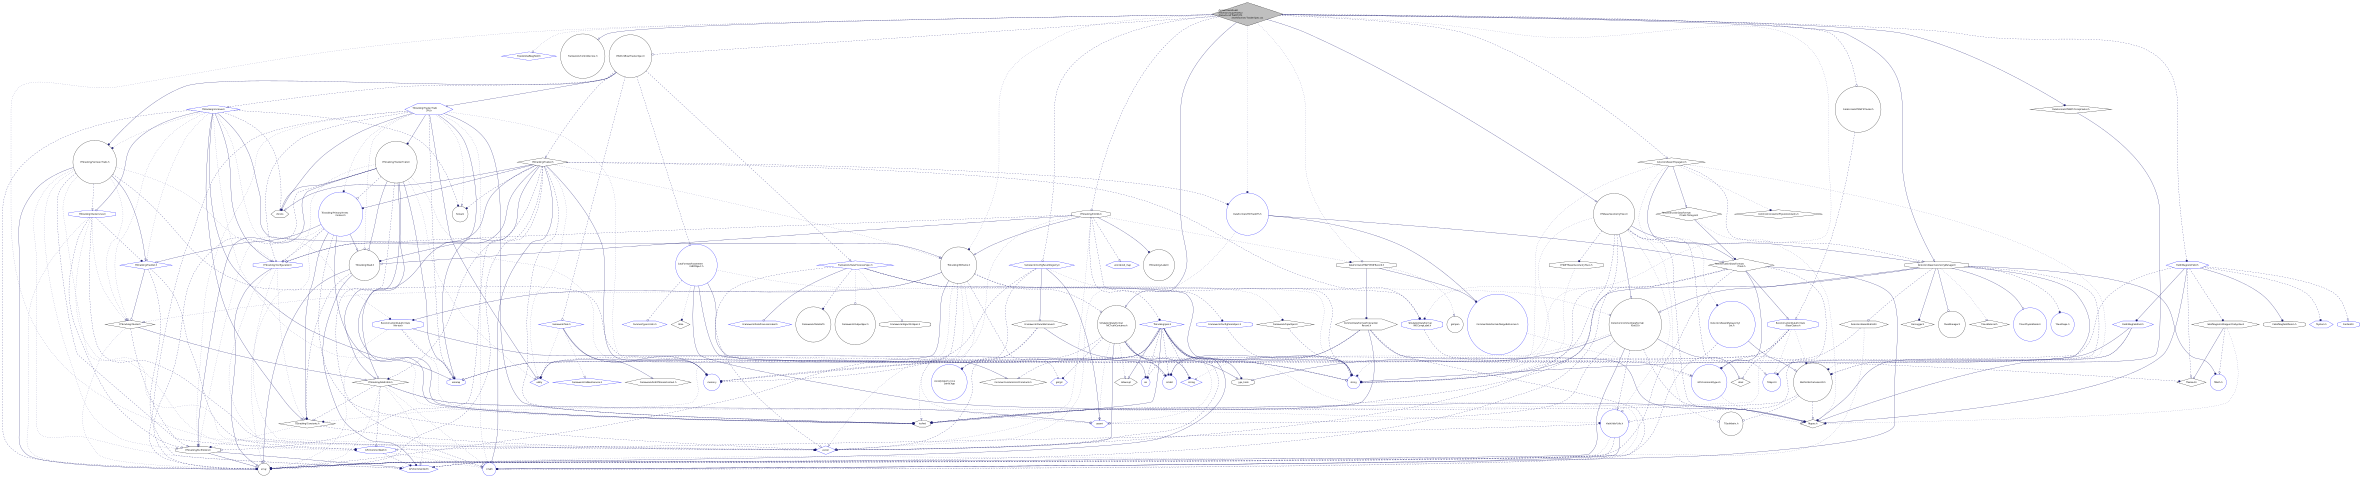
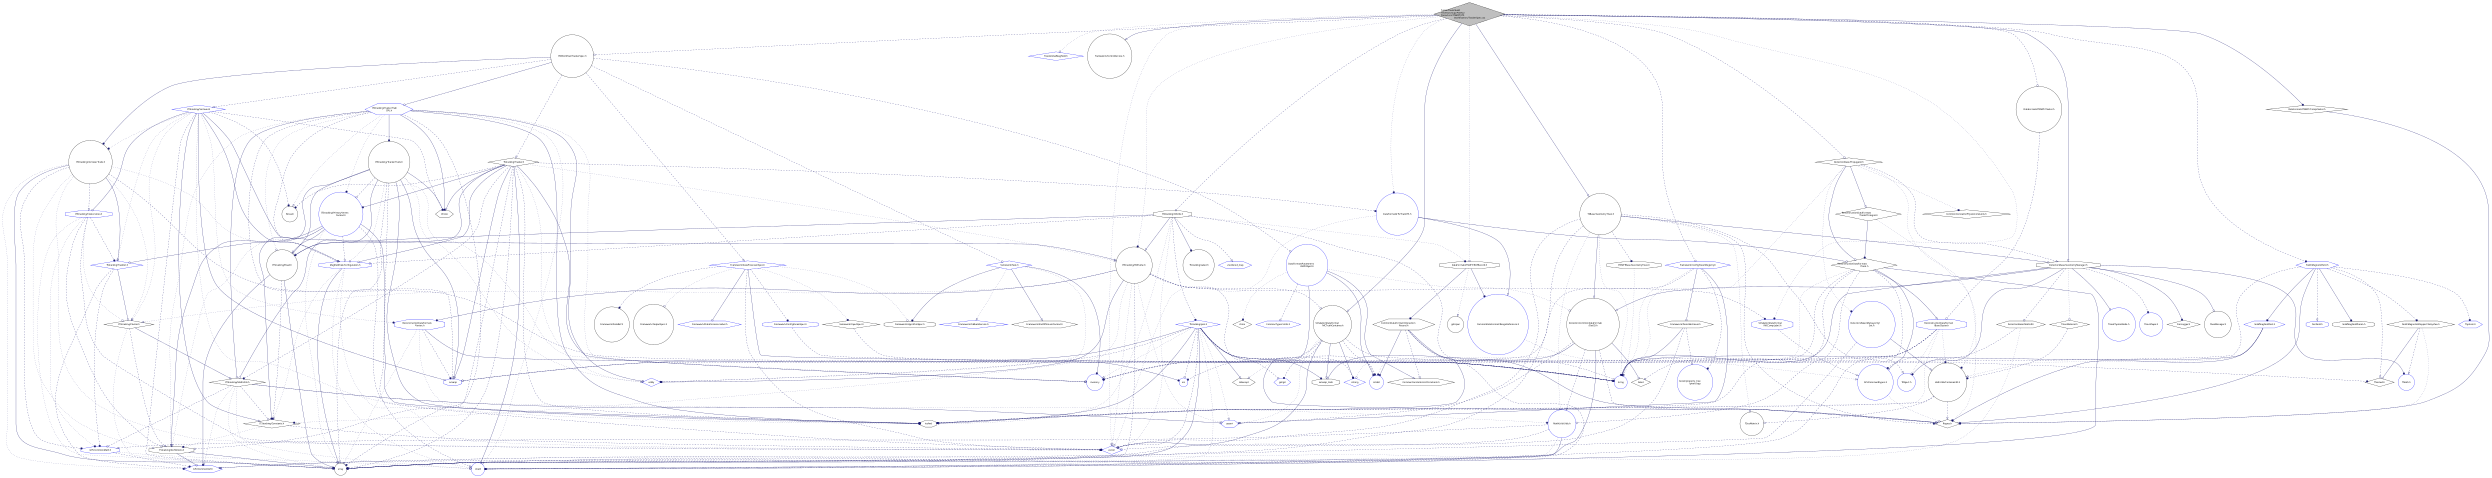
(1009, 179) -> none
(278, 265) -> (345, 265)
none -> (951, 286)
(2091, 355) -> (2016, 367)
(1243, 382) -> (1326, 382)
